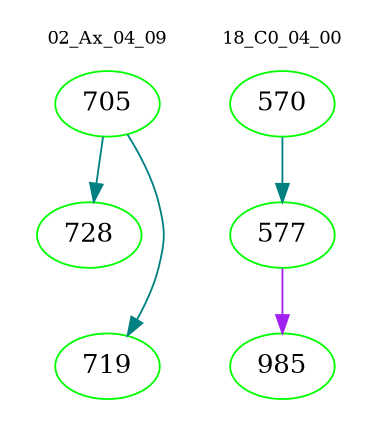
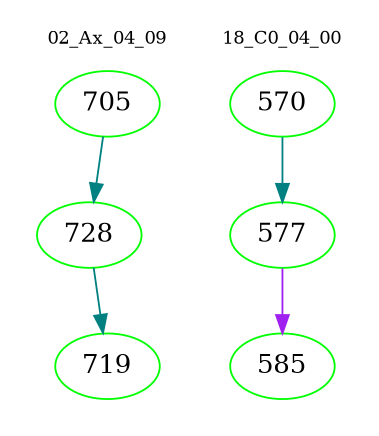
(163, 226) -> (97, 291)
(282, 366) -> (282, 366)
